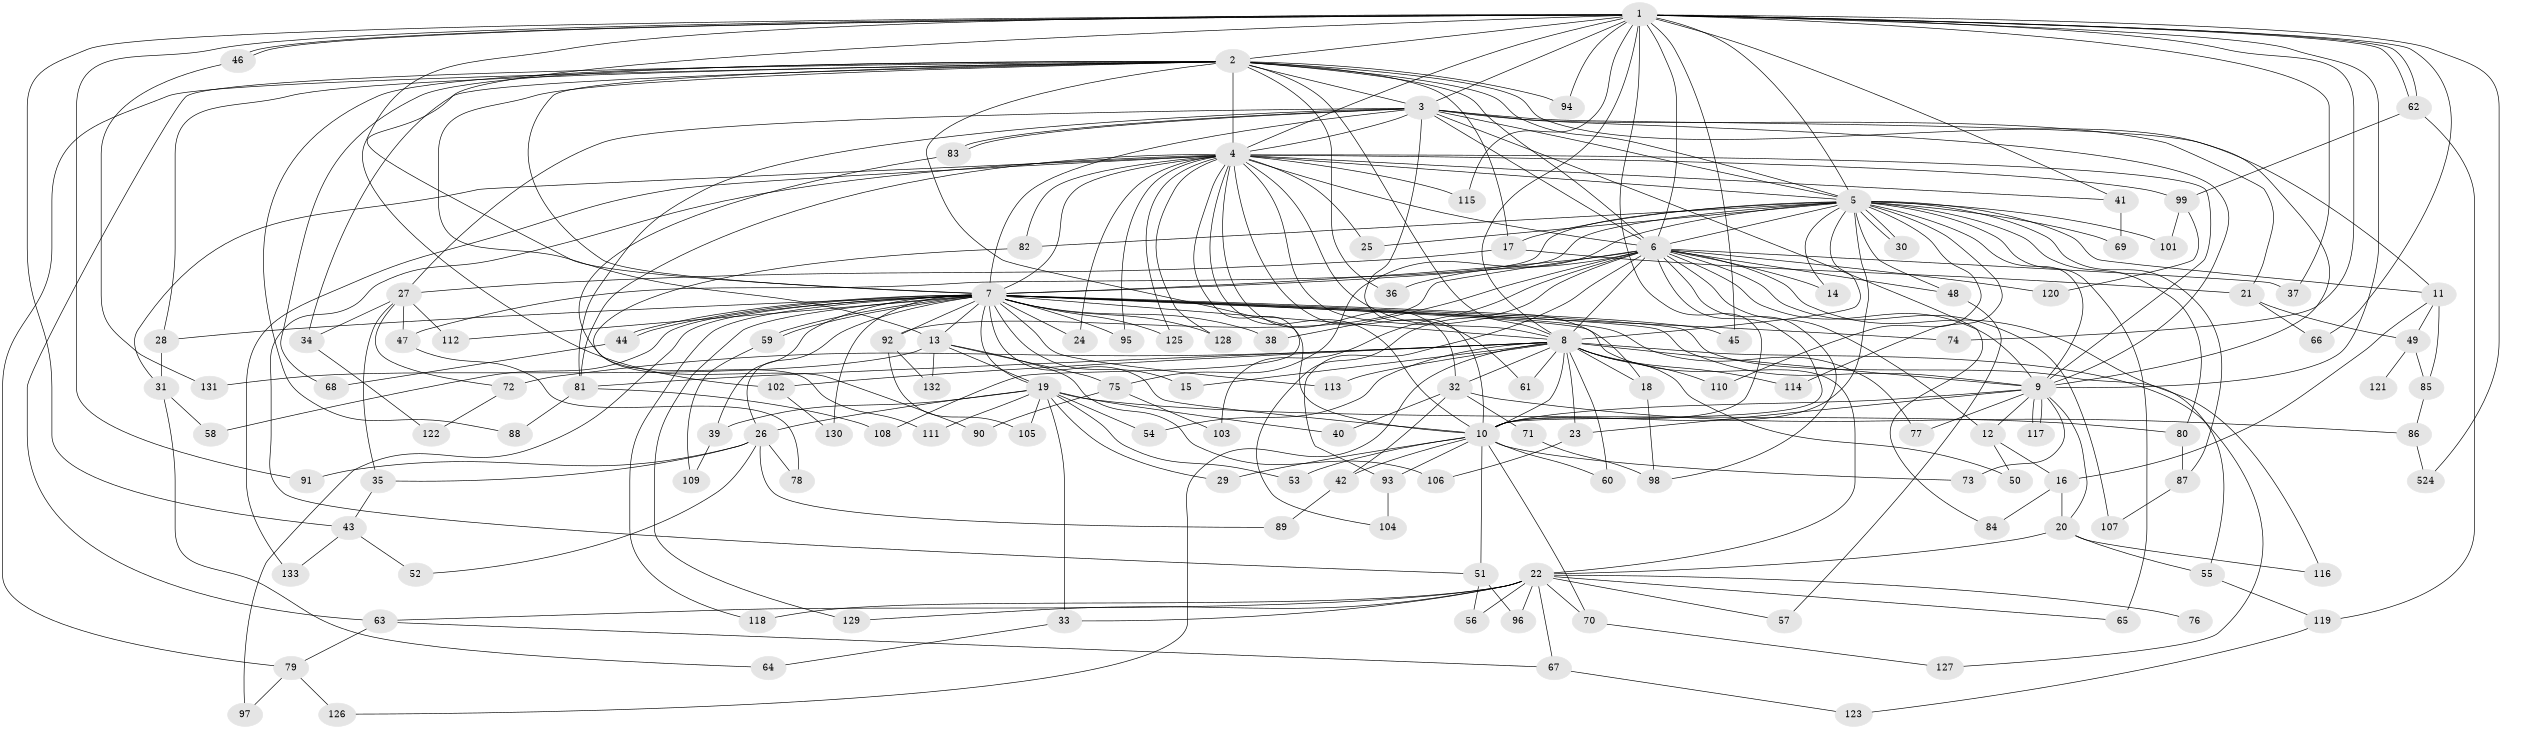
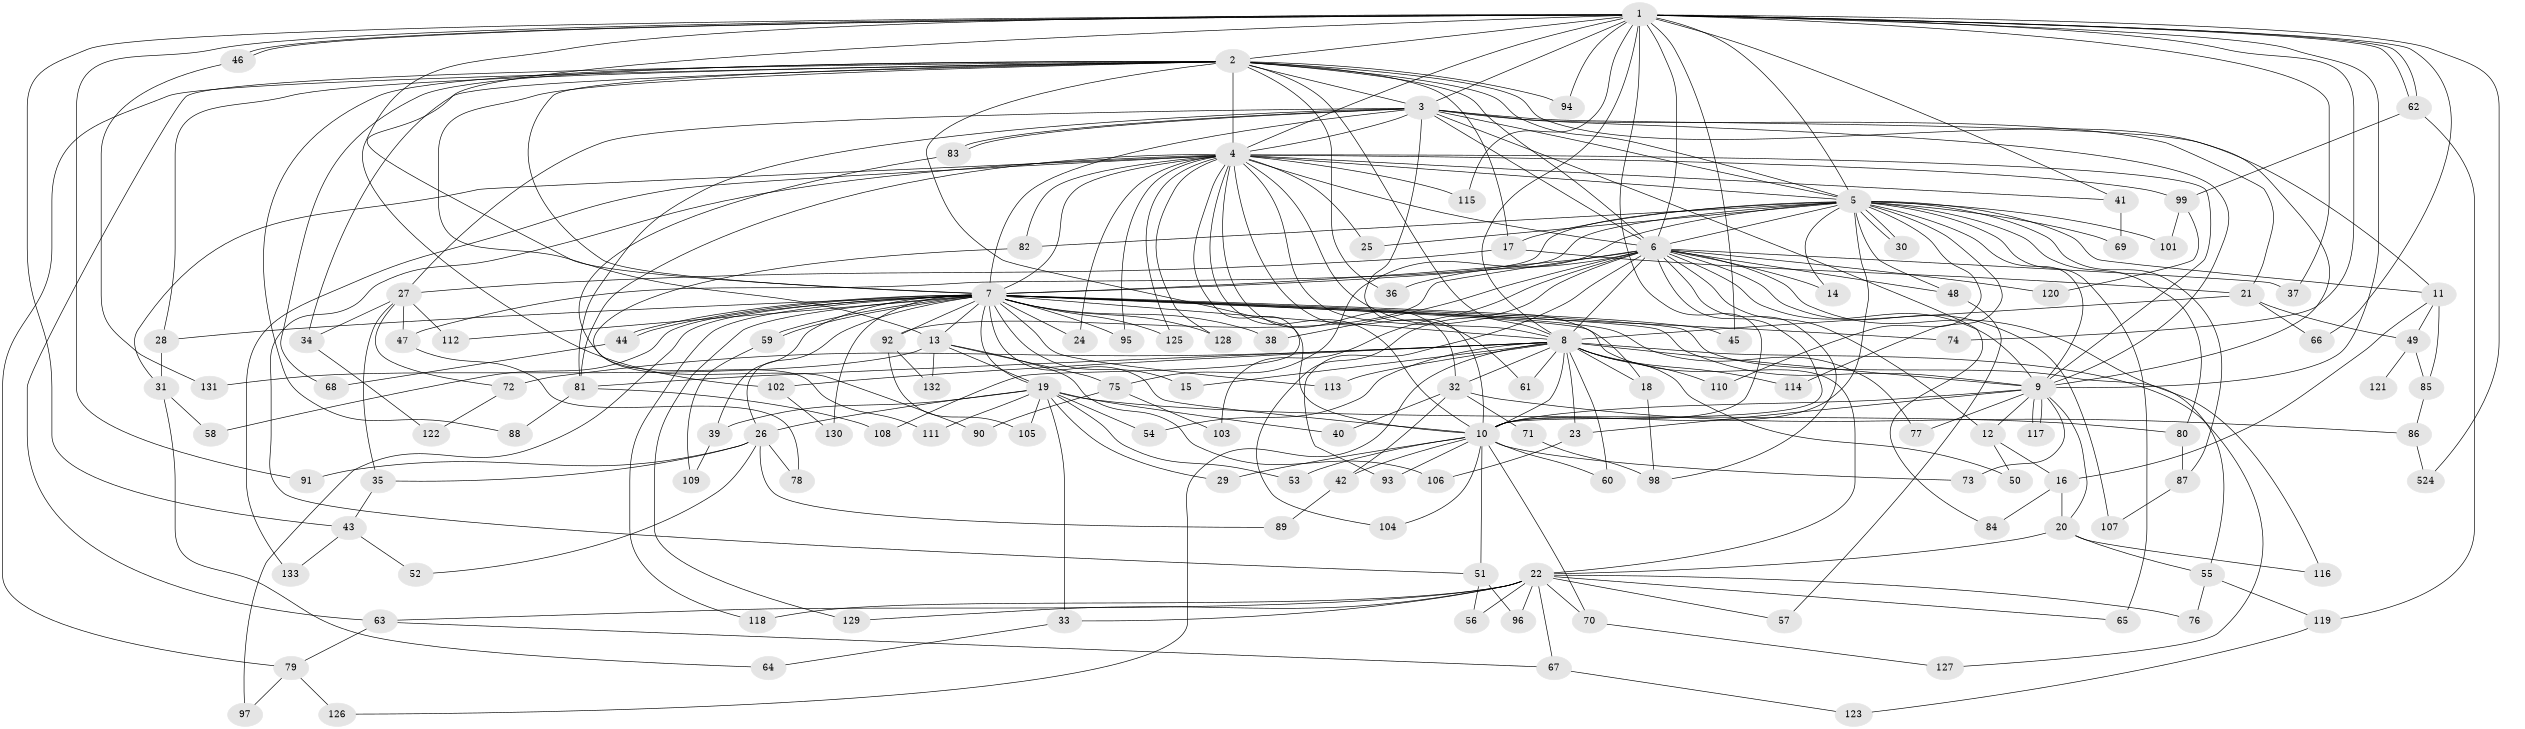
(1746, 324) -> (2003, 311)
(1388, 505) -> (1456, 497)
none -> (2201, 598)
